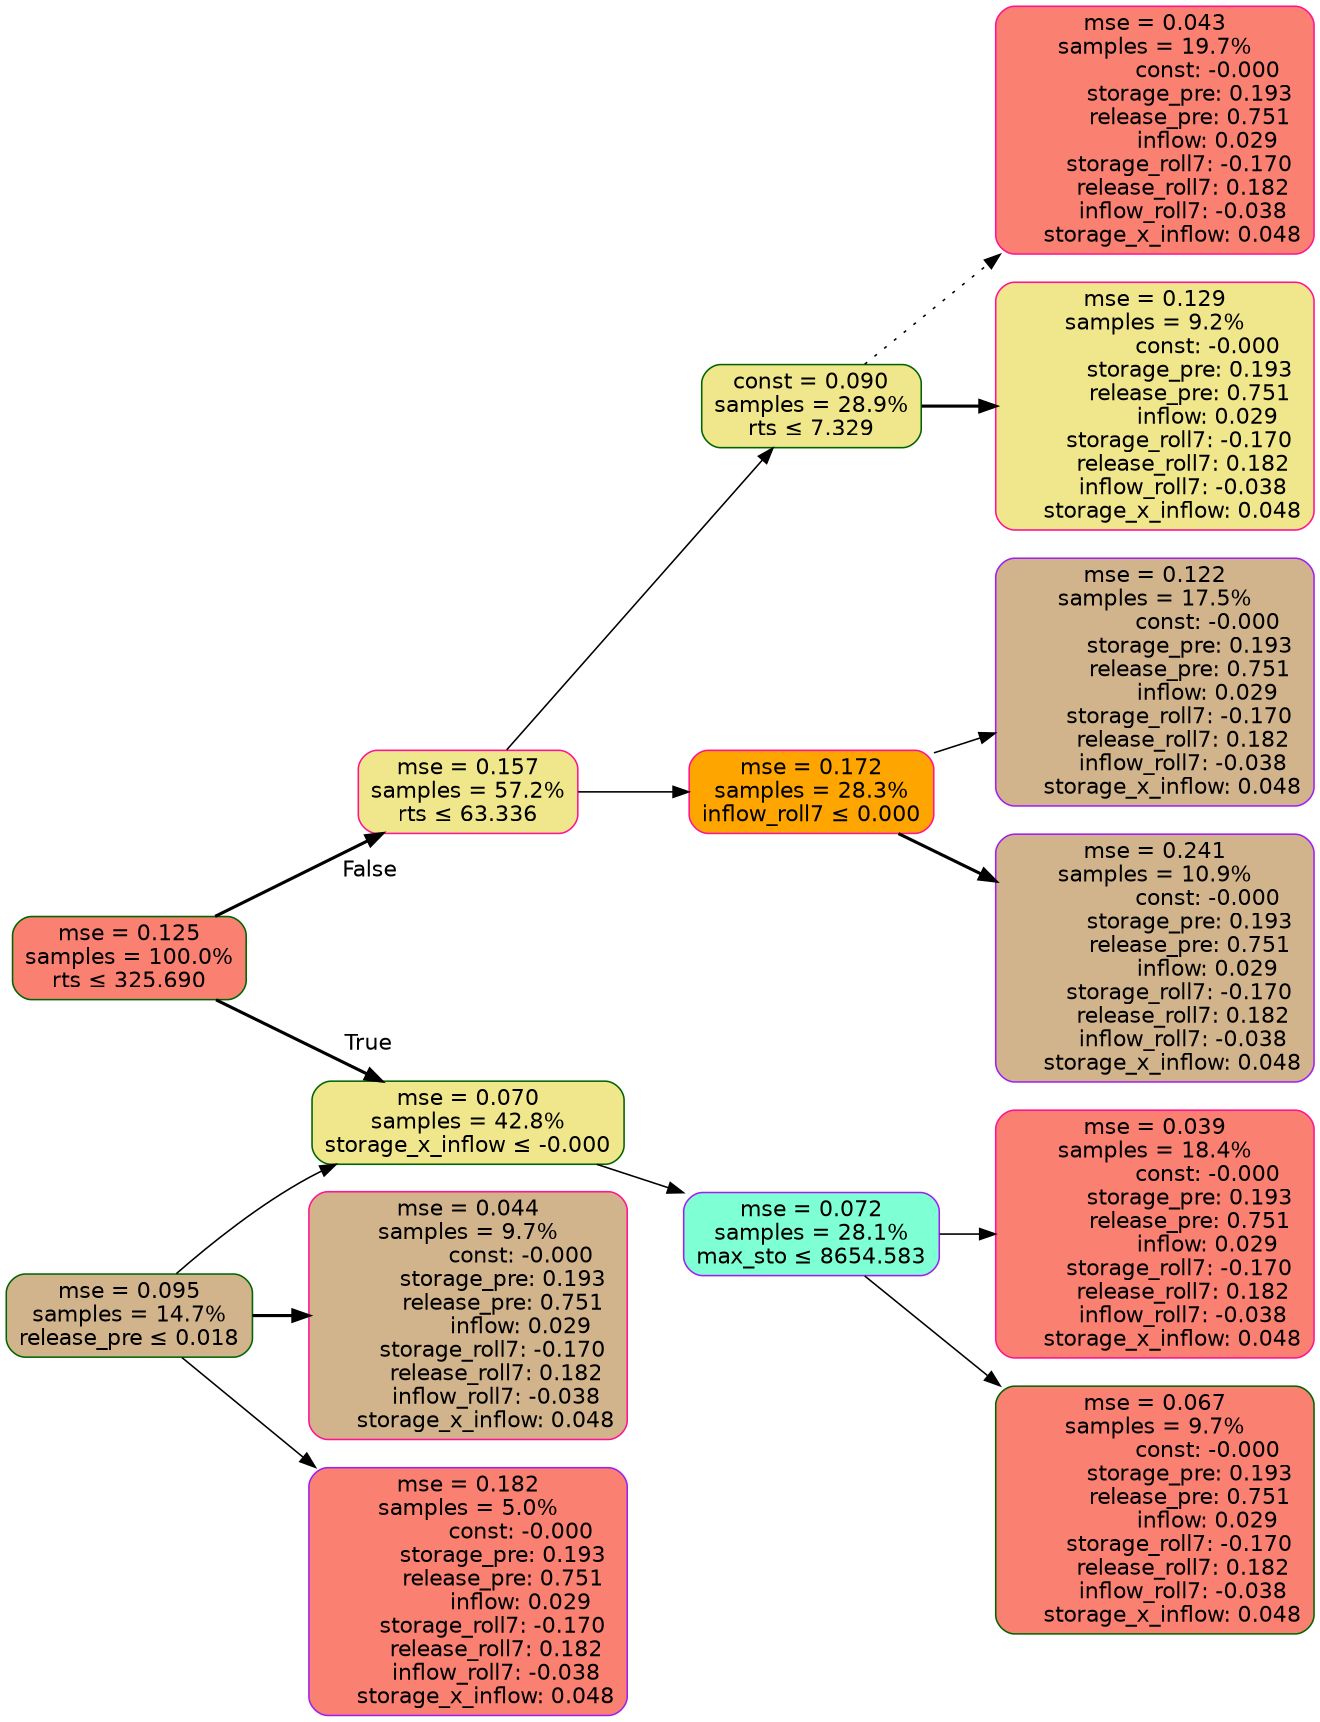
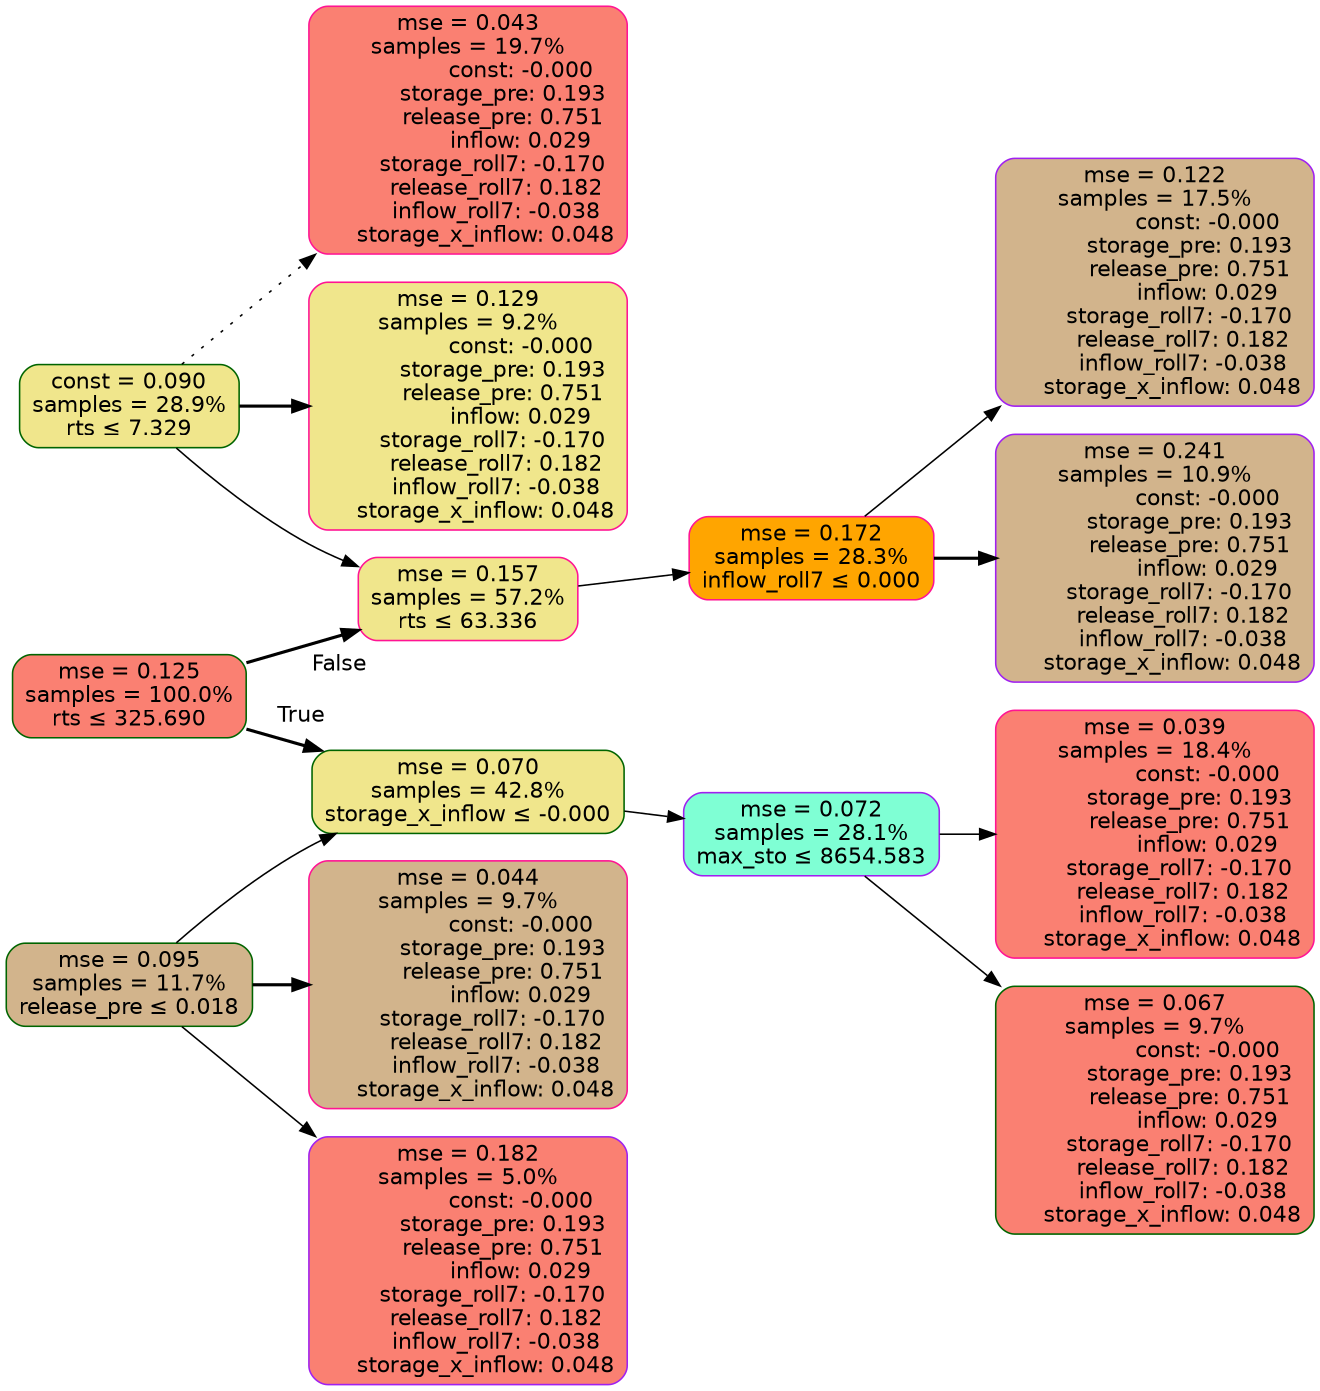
(635, 605) -> (256, 511)
(129, 1316) -> (129, 985)
